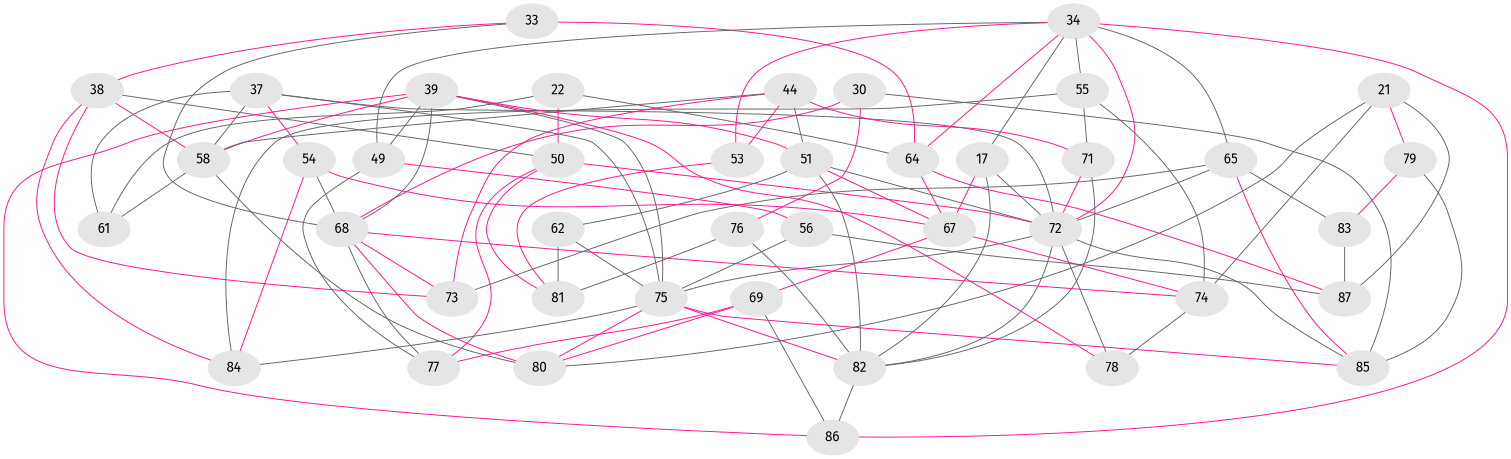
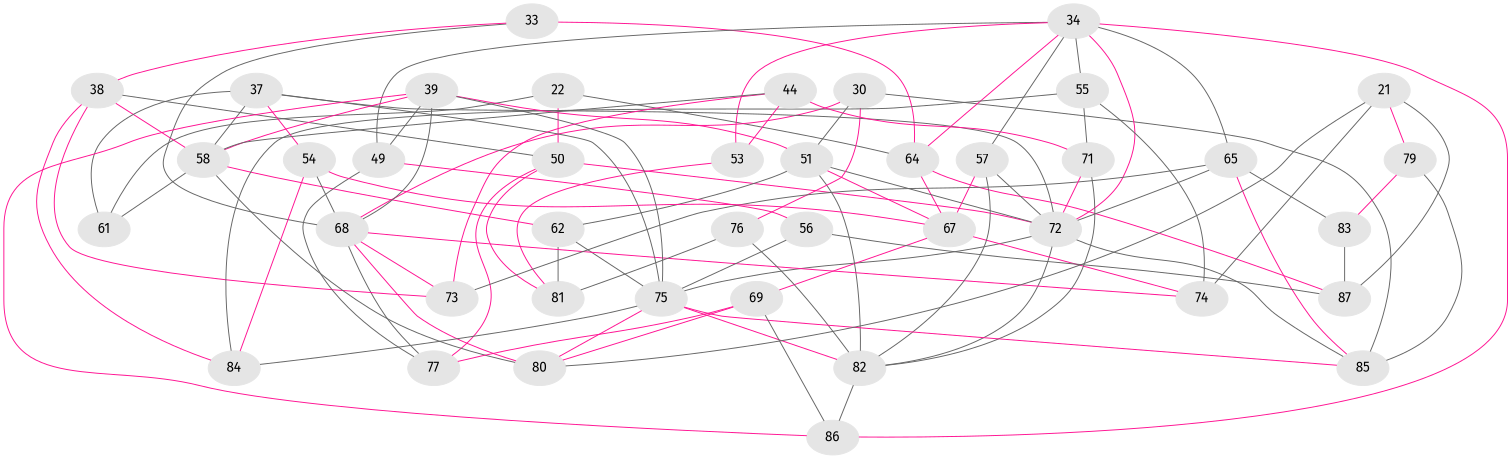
(799, 125) -> (833, 125)
(982, 160) -> (982, 160)
none -> (380, 198)
(1112, 368) -> none
